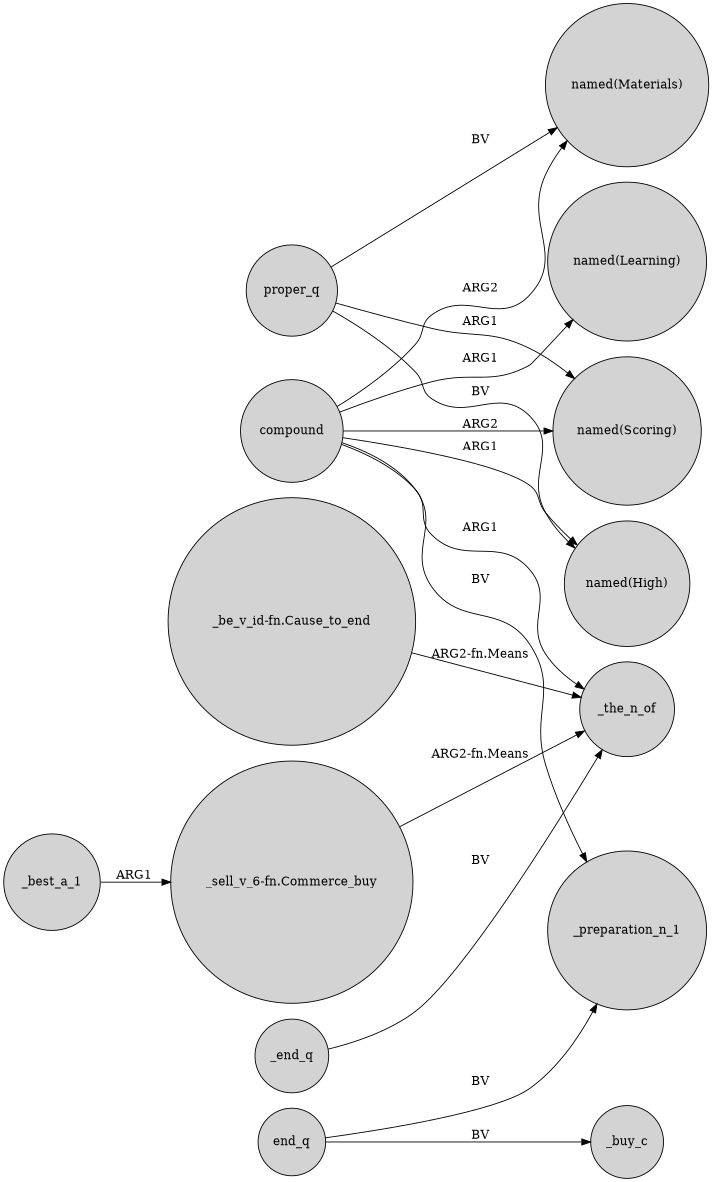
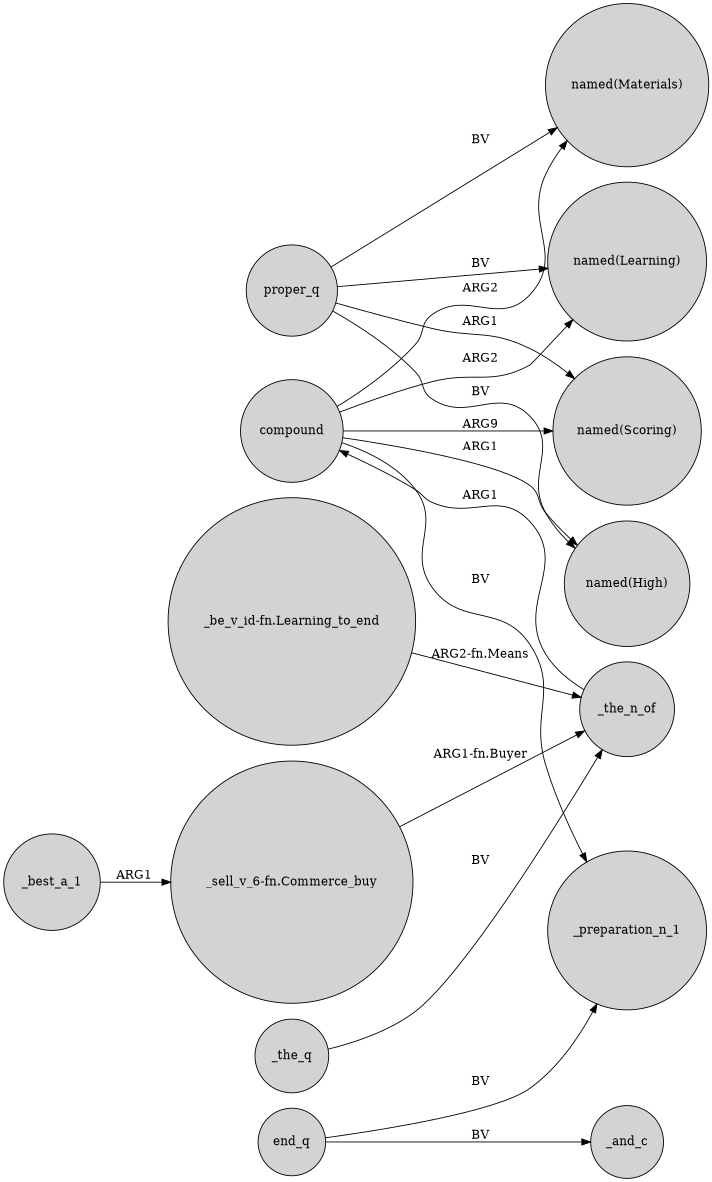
none -> (438, 278)
(481, 359) -> (481, 359)
(481, 424) -> (481, 424)
(479, 551) -> (526, 519)
(292, 621) -> (292, 621)
(481, 754) -> (481, 754)
(292, 1056) -> (292, 1056)
(627, 1142) -> (627, 1142)
